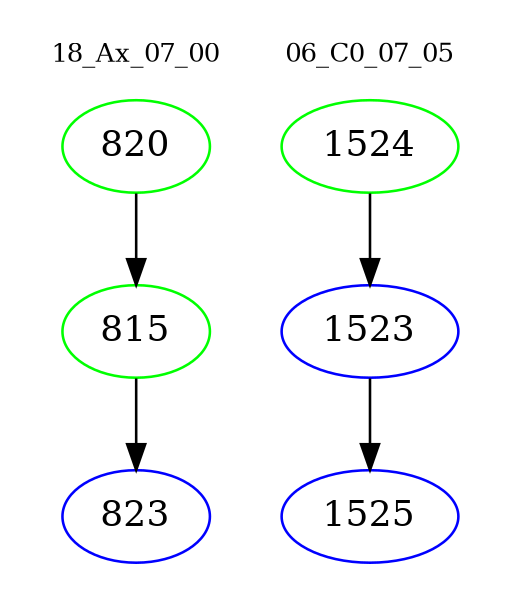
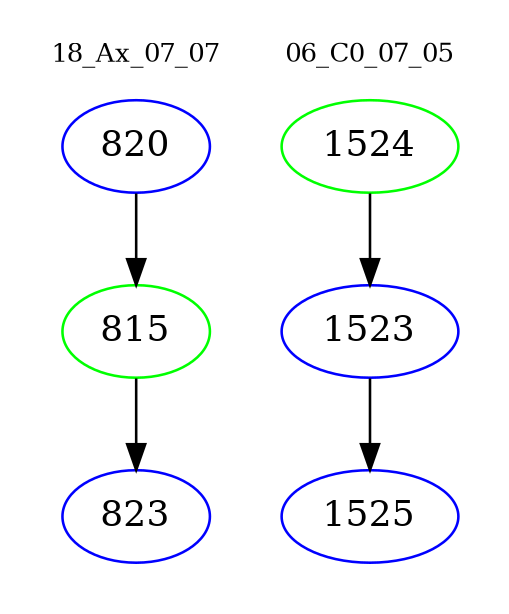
(136, 55) -> (136, 55)
(136, 146) -> (136, 146)
